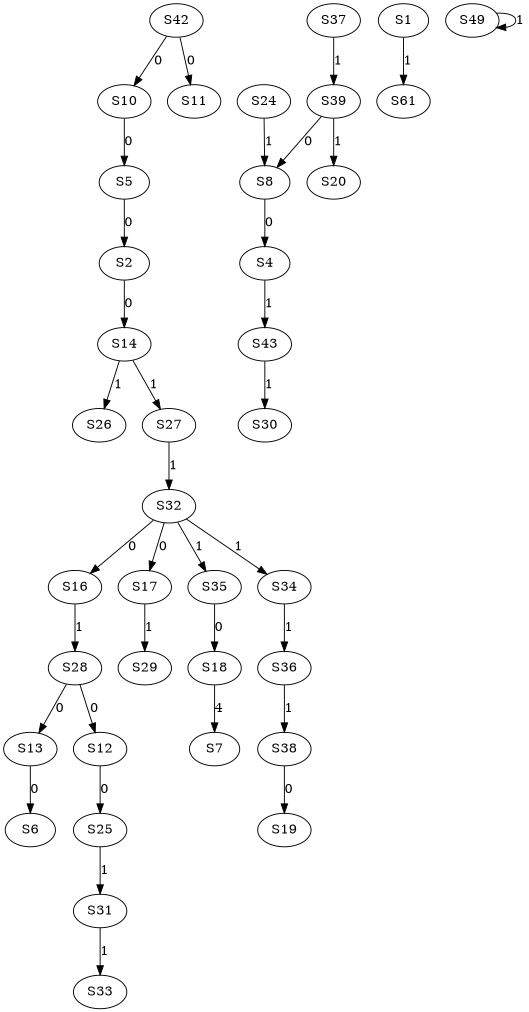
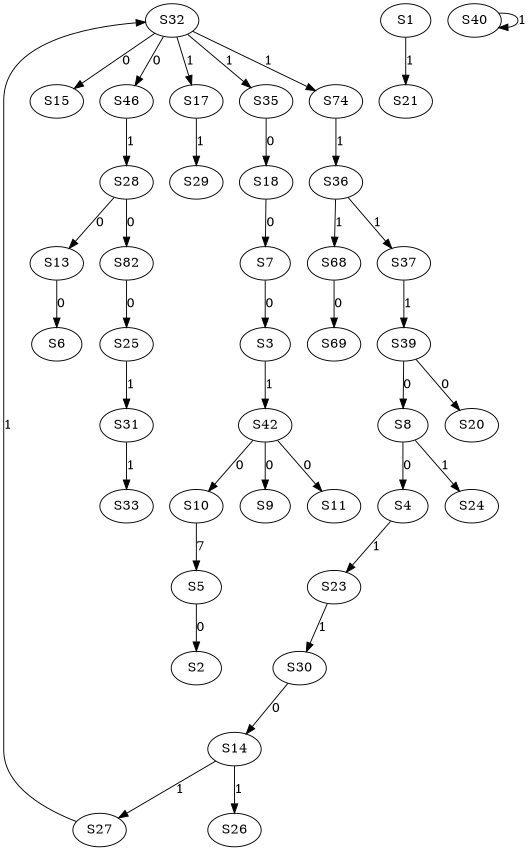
(472, 20) -> (475, 20)
none -> (57, 101)
(403, 101) -> (406, 101)
(264, 137) -> (434, 462)
(129, 142) -> (201, 547)
(338, 142) -> (446, 385)
none -> (367, 219)
(124, 299) -> (270, 705)
none -> (265, 344)
(265, 344) -> (334, 587)
none -> (265, 506)
(163, 547) -> (191, 61)
(75, 587) -> (127, 101)
(284, 587) -> (336, 101)
(219, 709) -> (271, 223)
(100, 749) -> (127, 263)
(284, 749) -> (334, 263)
(284, 830) -> (334, 344)
